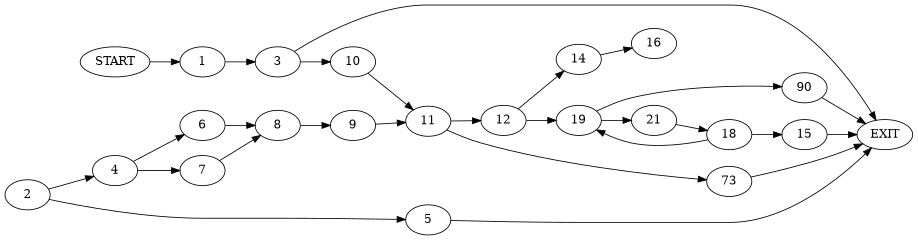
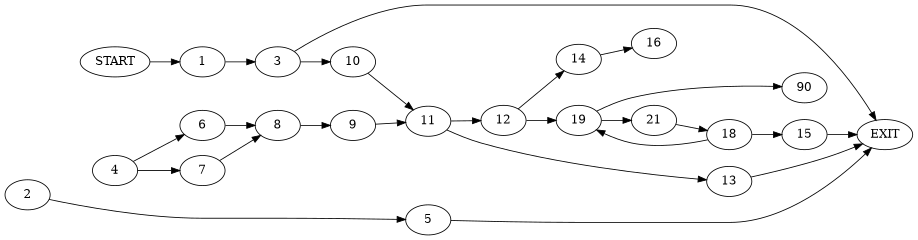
(840, 108) -> none
(729, 181) -> (729, 181)
(67, 184) -> none
